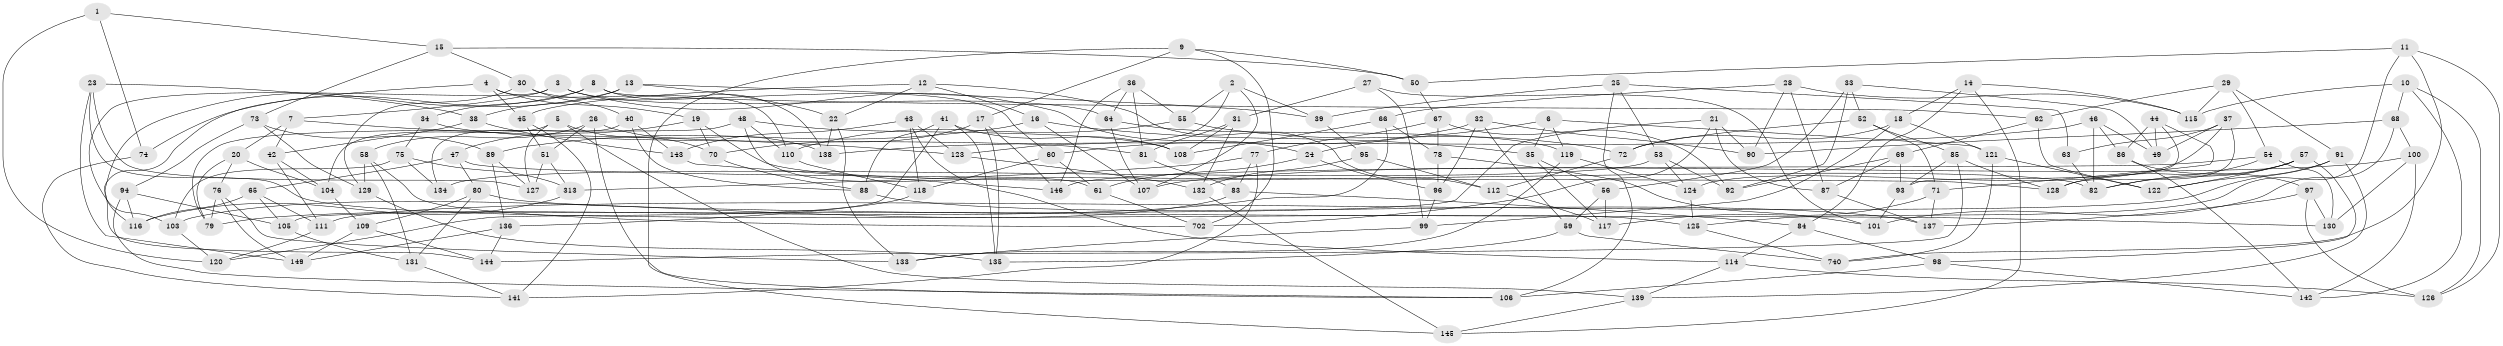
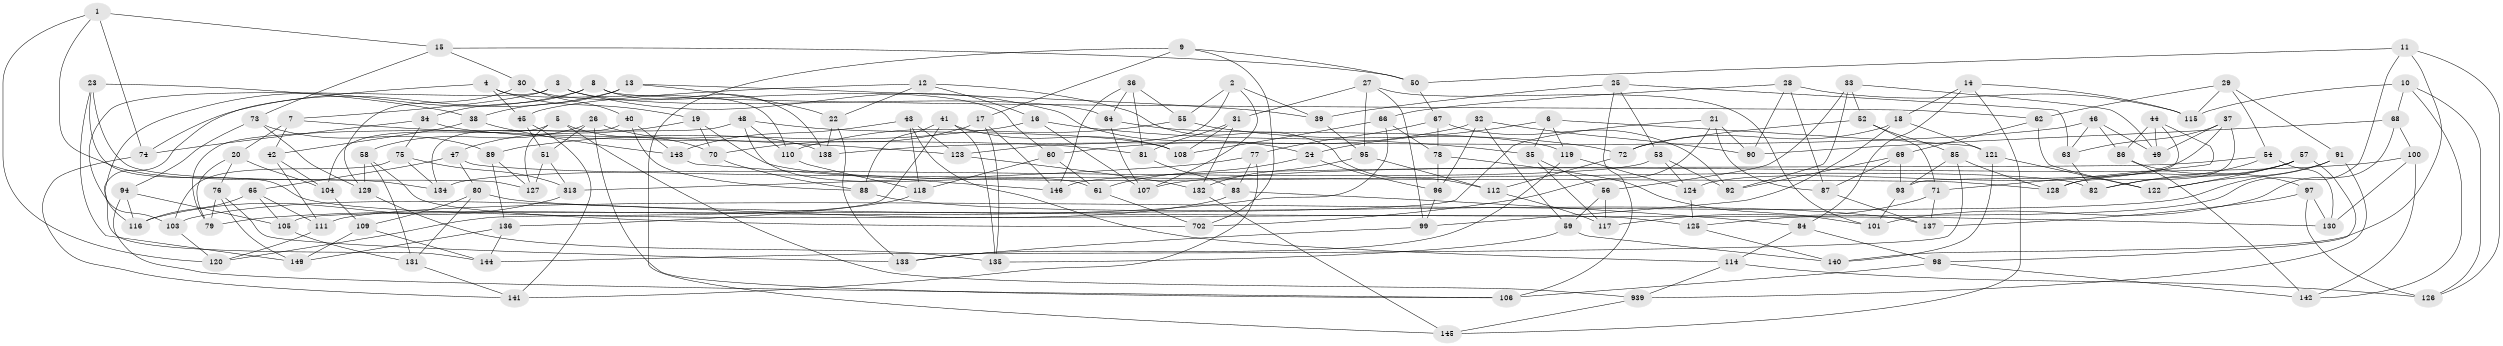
none -> (1365, 119)
none -> (342, 129)
none -> (70, 146)
(2094, 155) -> (2078, 140)
(1835, 263) -> (1835, 263)
(1638, 298) -> (1638, 298)
